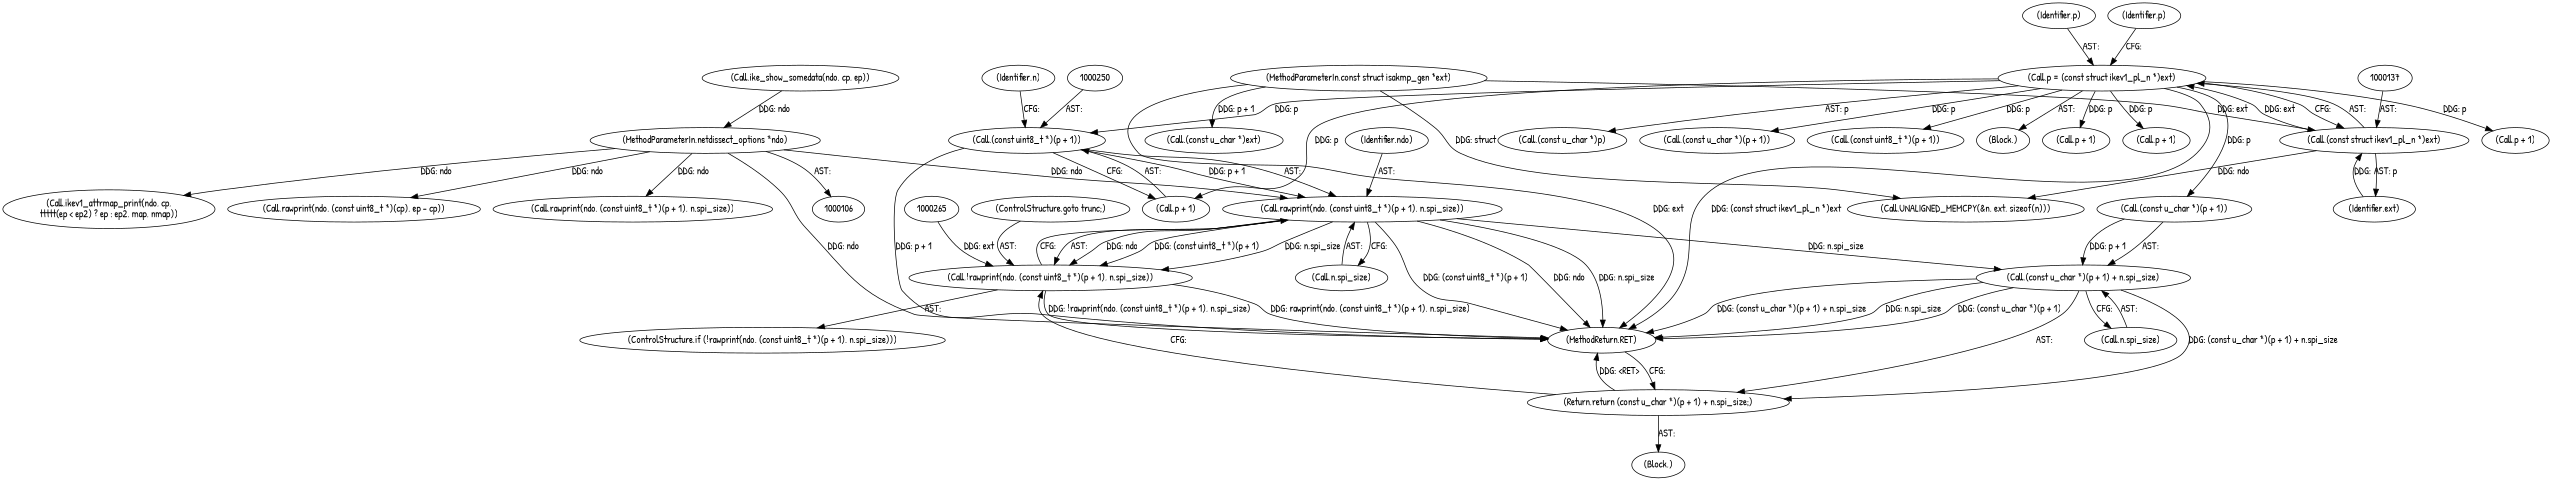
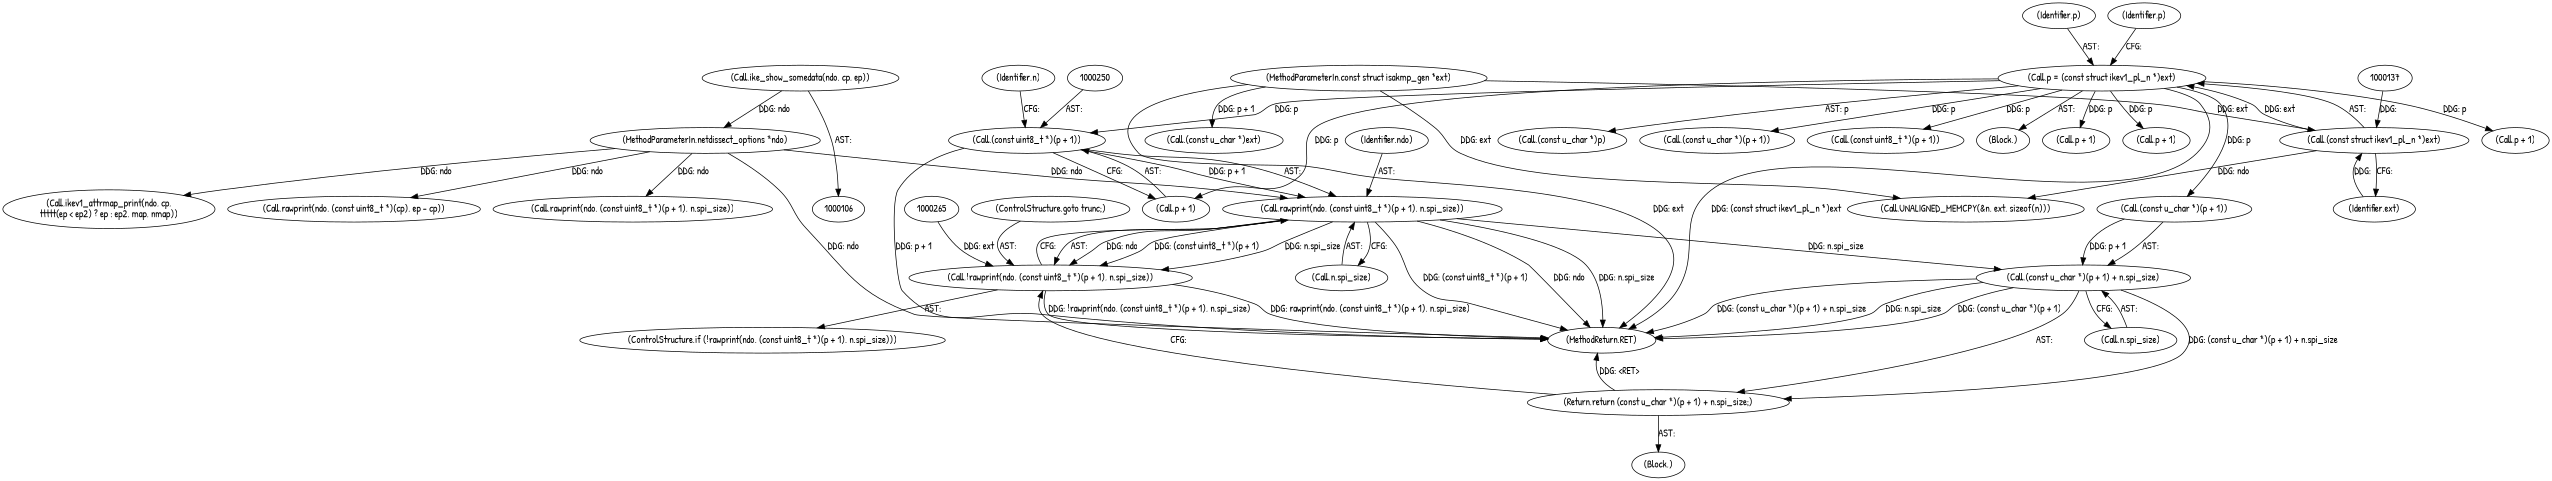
(2271, 95) -> none
(2390, 109) -> (2390, 109)
(1476, 140) -> (1476, 140)
(800, 166) -> (831, 138)
(2386, 172) -> (2386, 172)
(1642, 365) -> none
